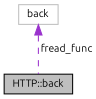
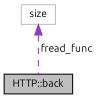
(38, 15) -> (38, 15)
